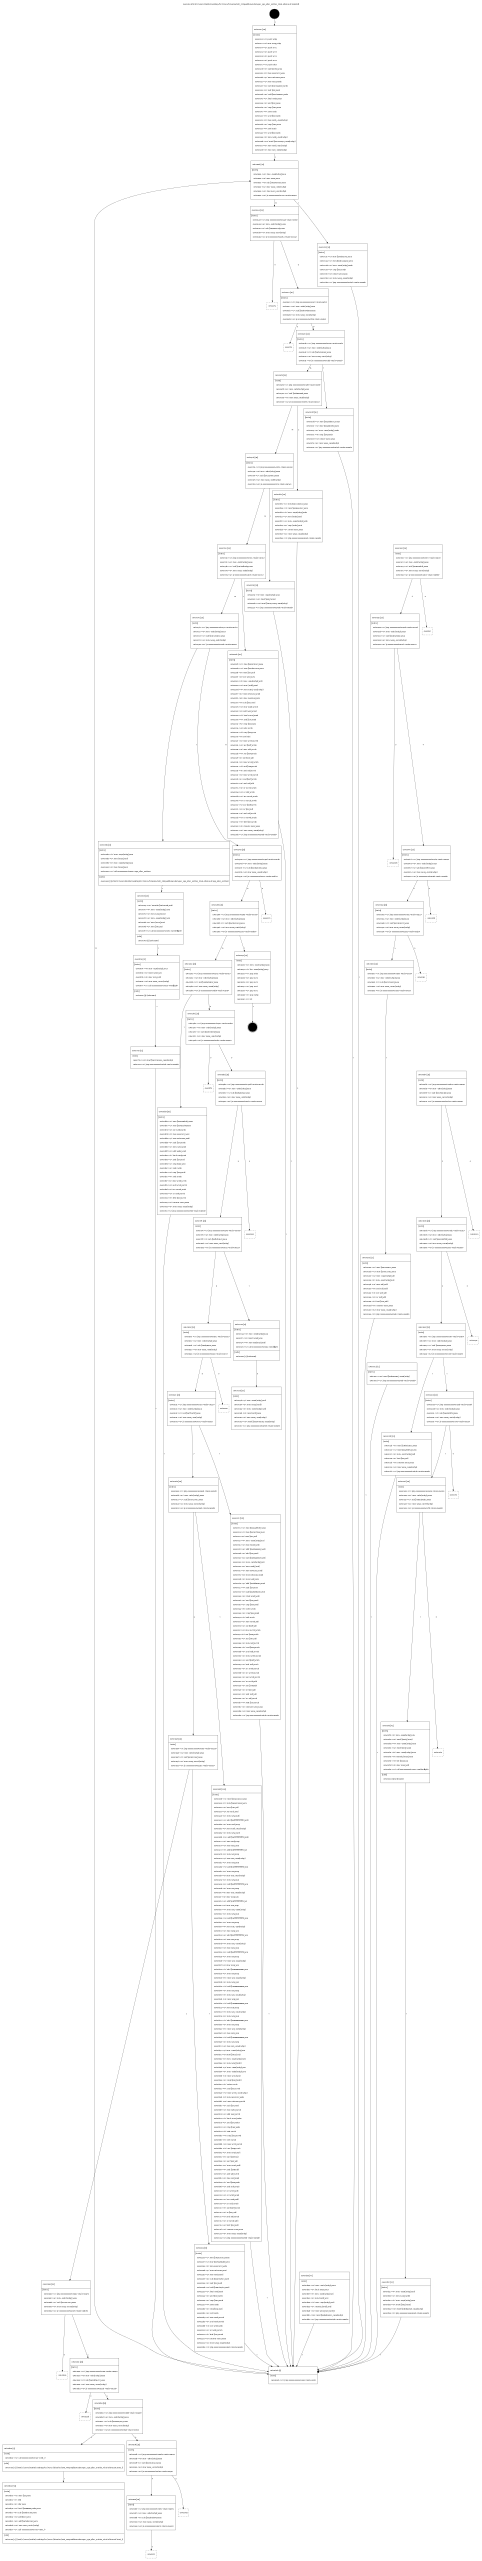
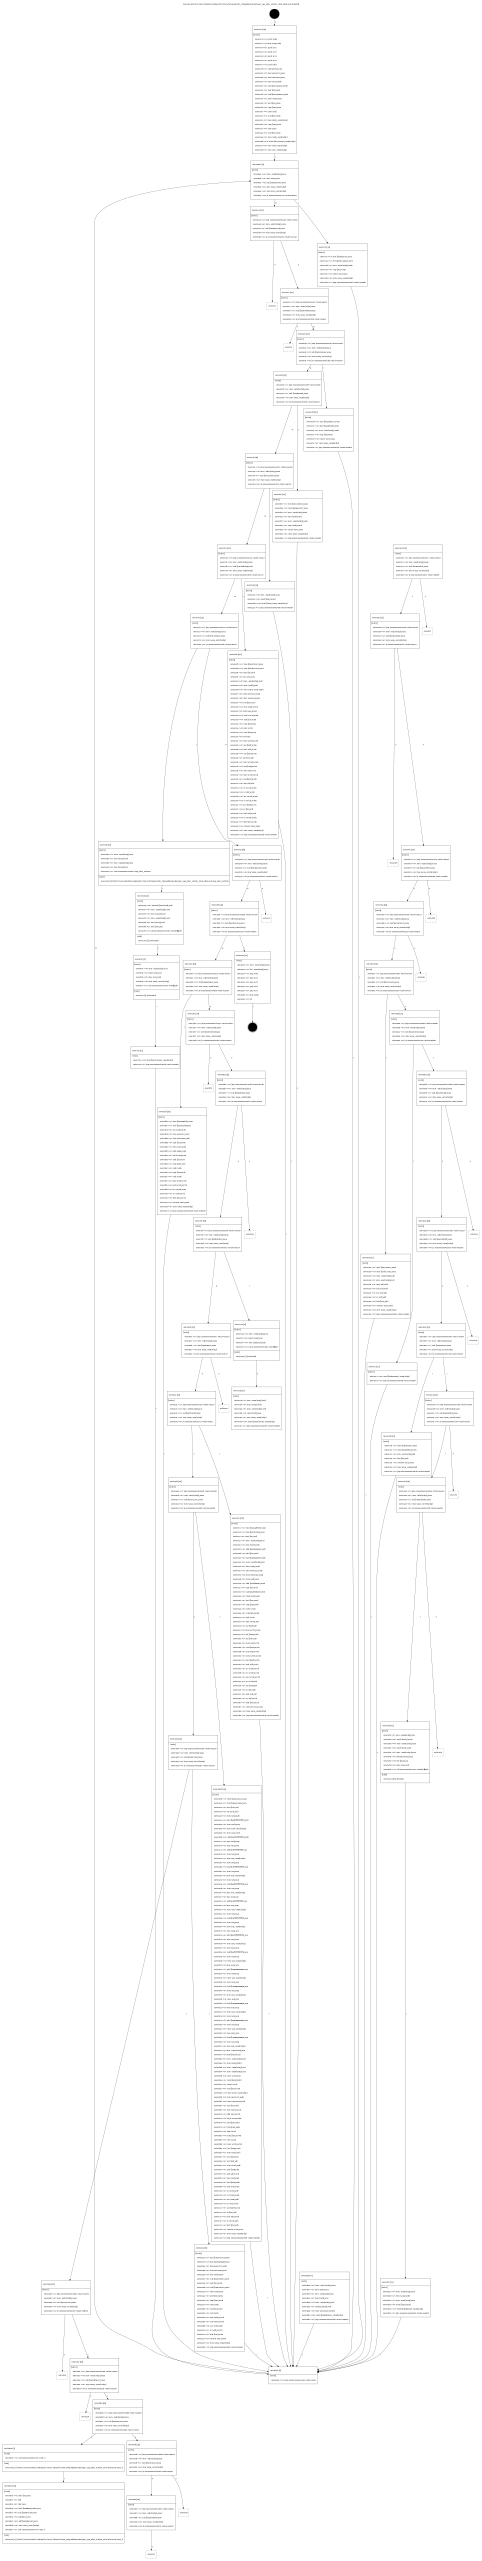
none -> (414, 1027)
